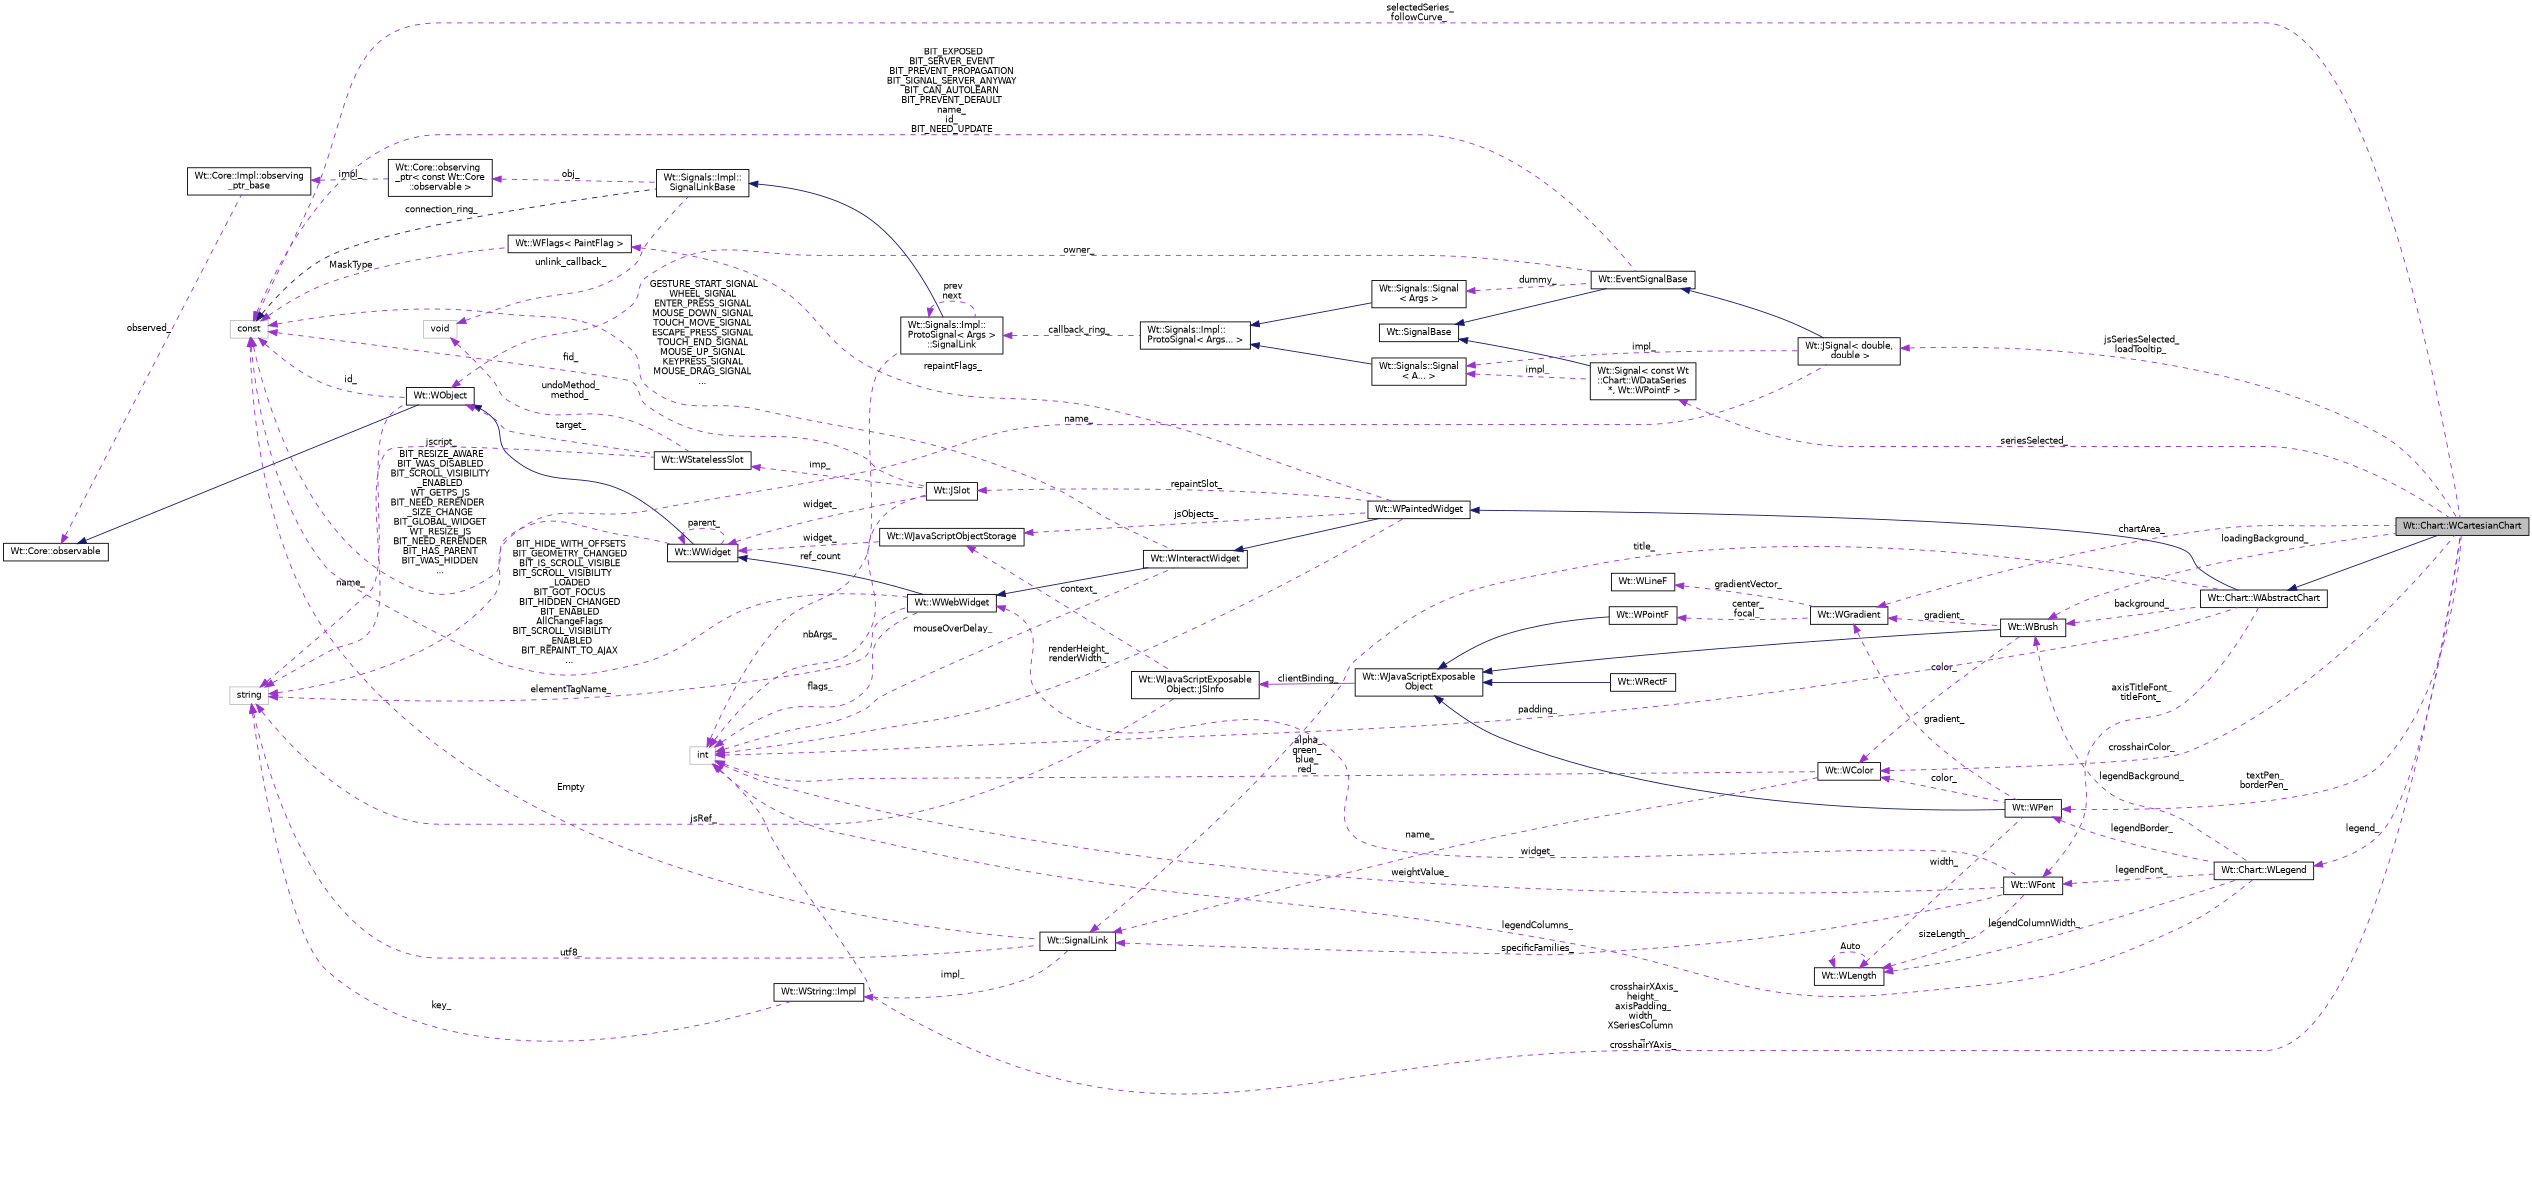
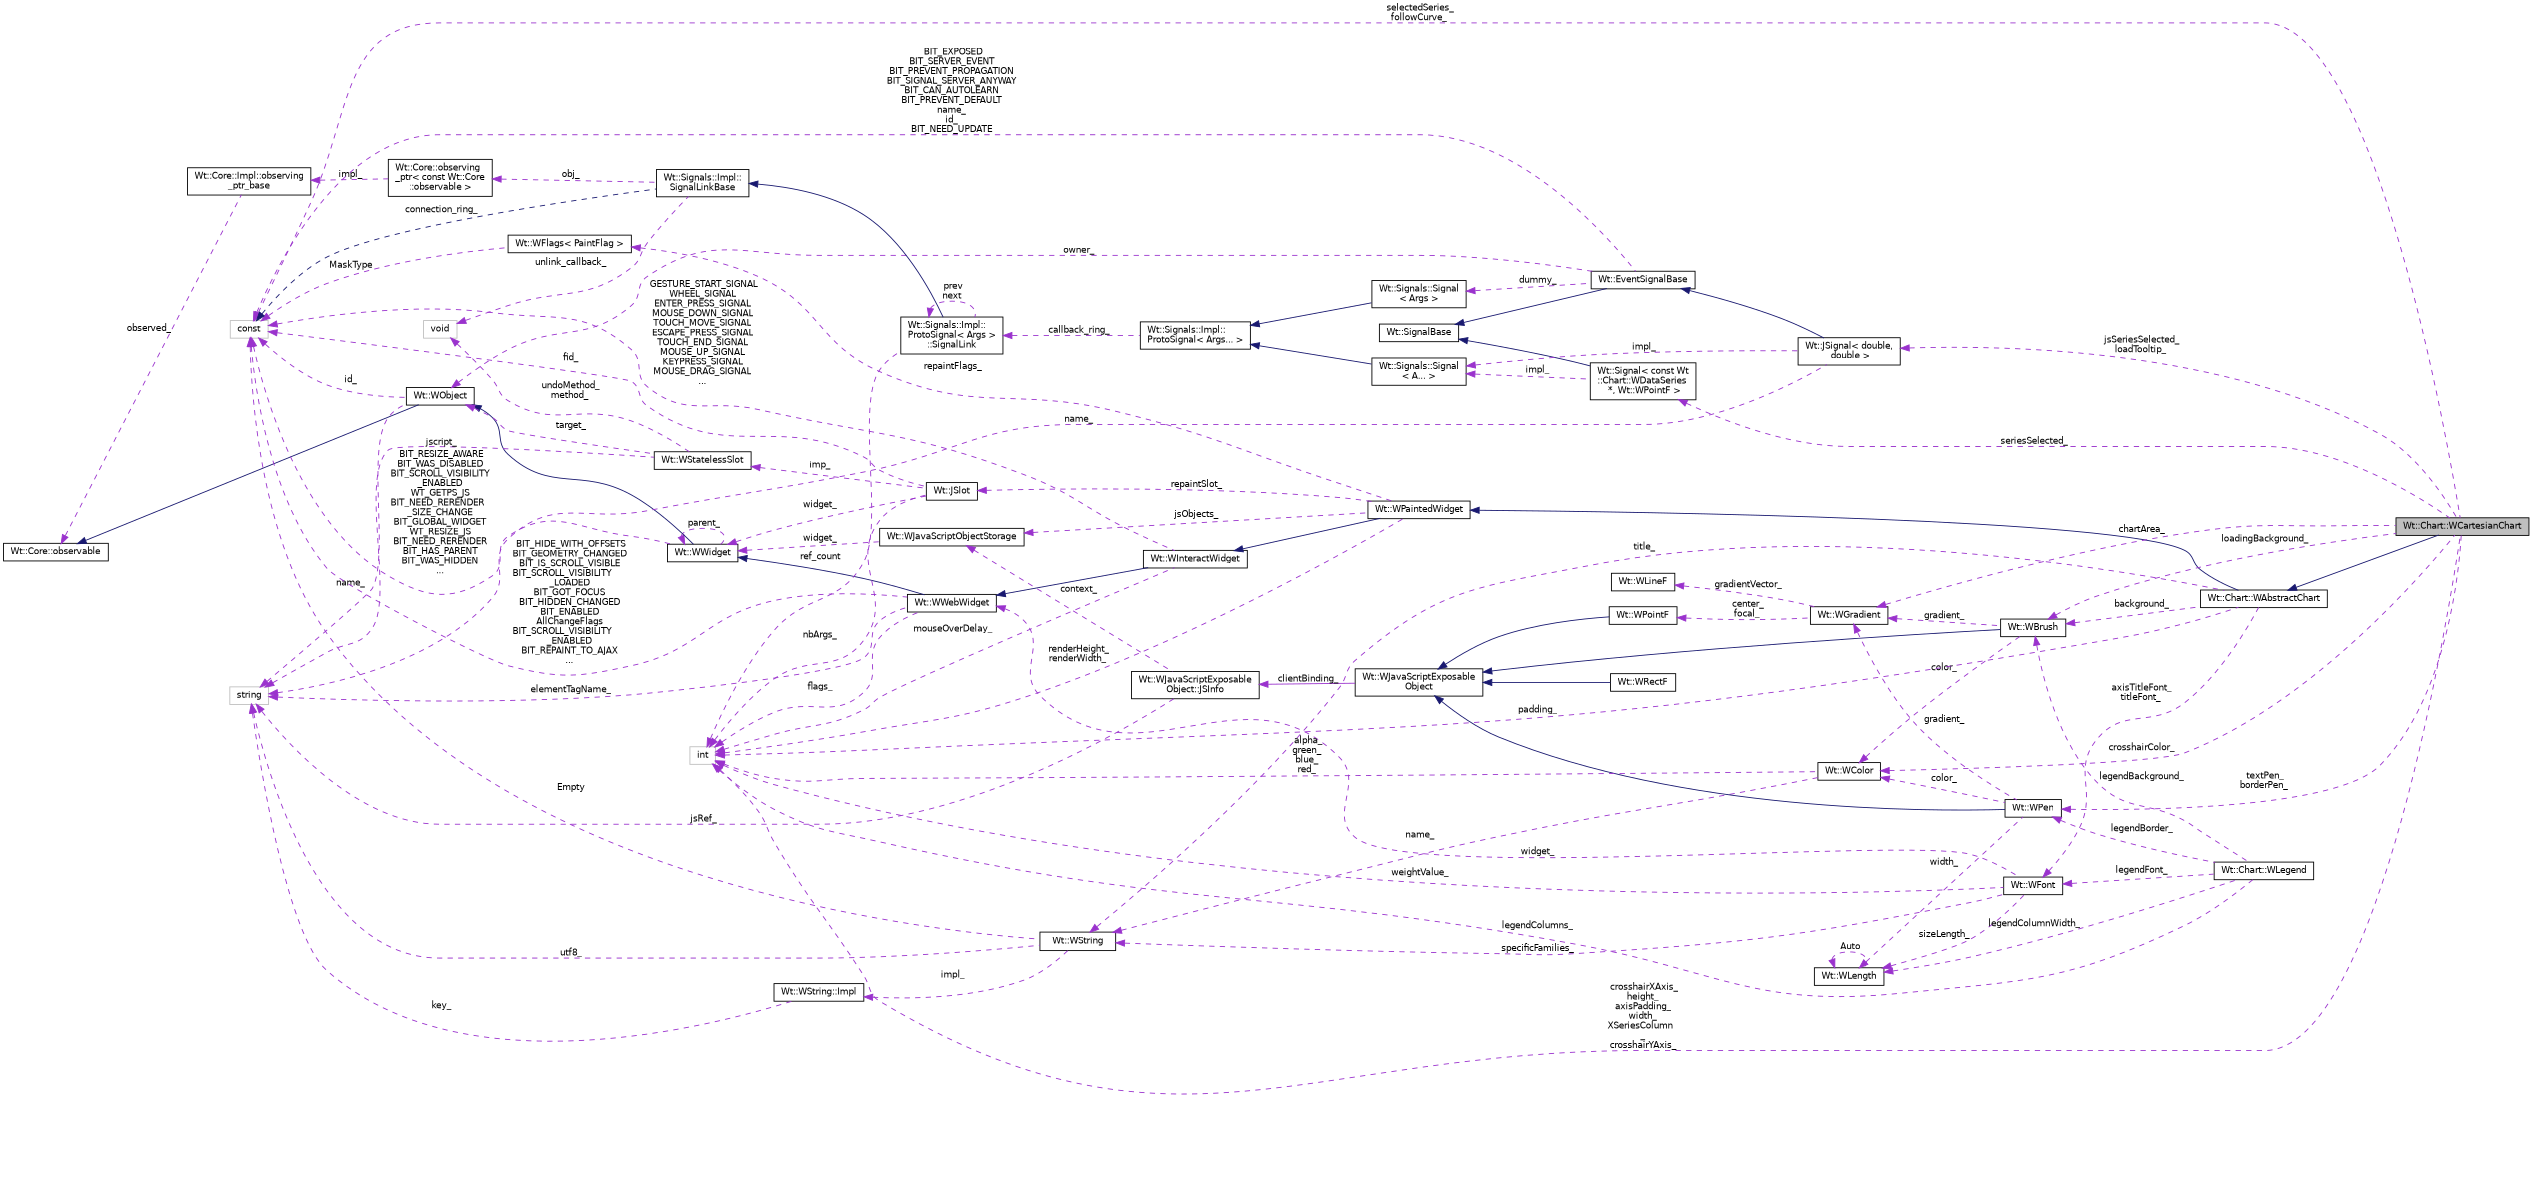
(2403, 793) -> none
(1078, 941) -> (1078, 941)
